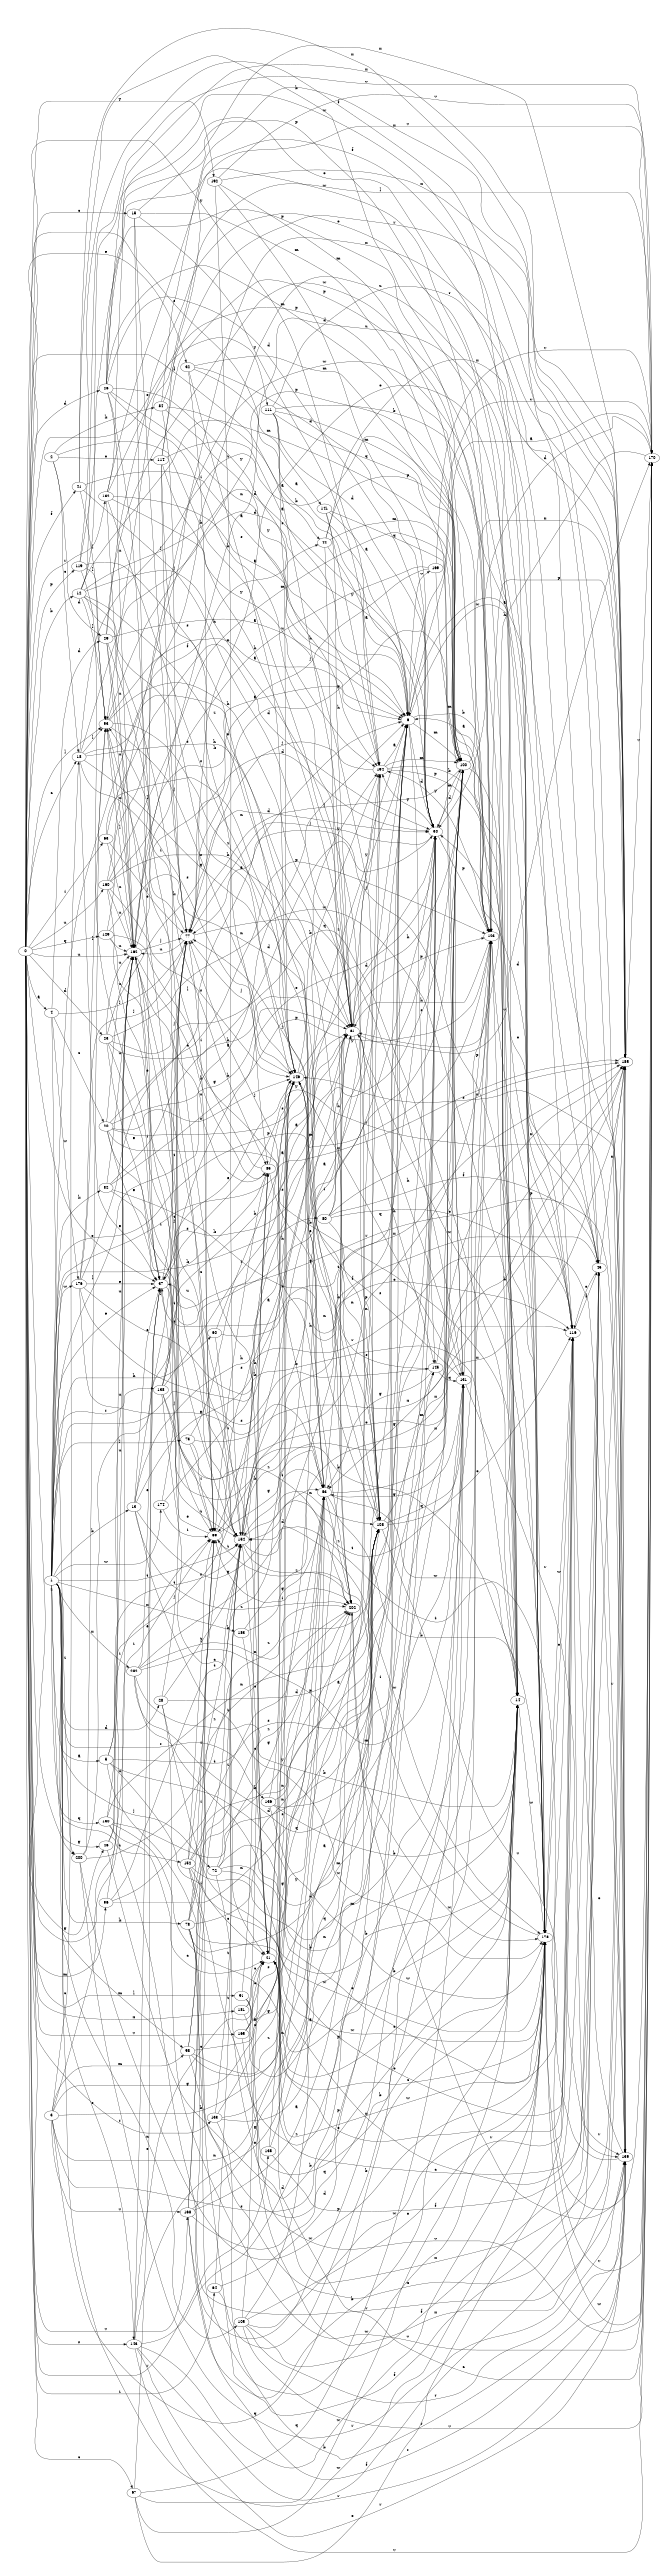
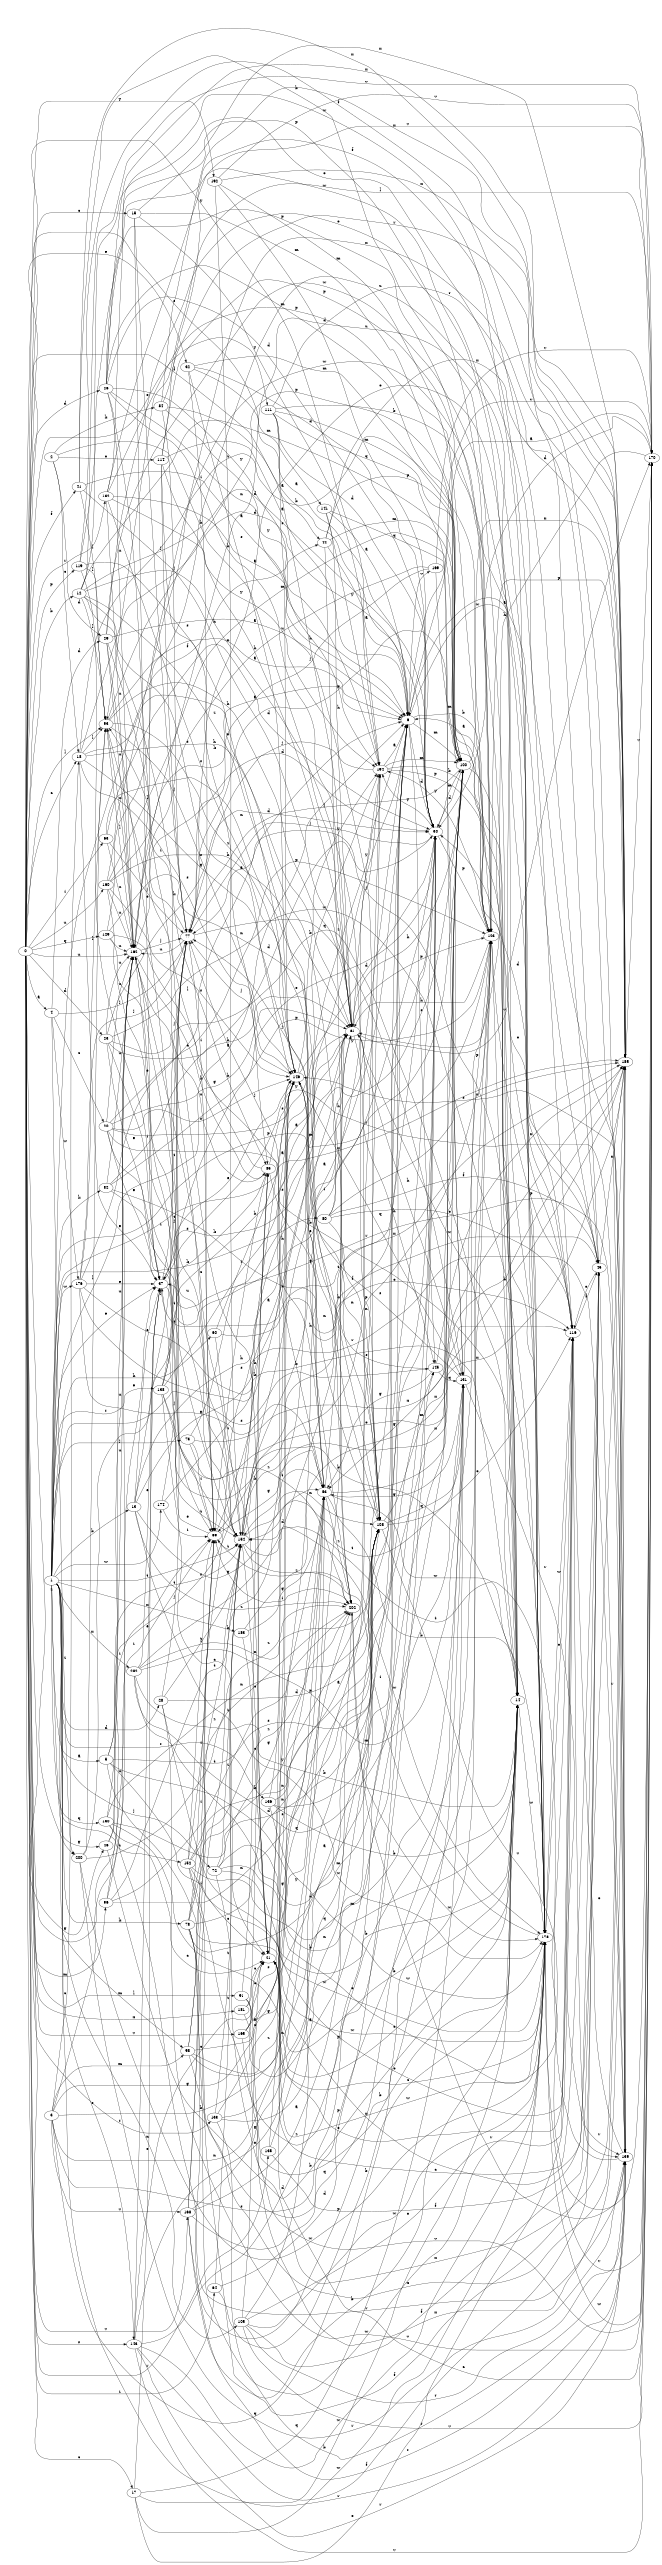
(49, 1139) -> (126, 1501)
(134, 2493) -> (134, 2493)
